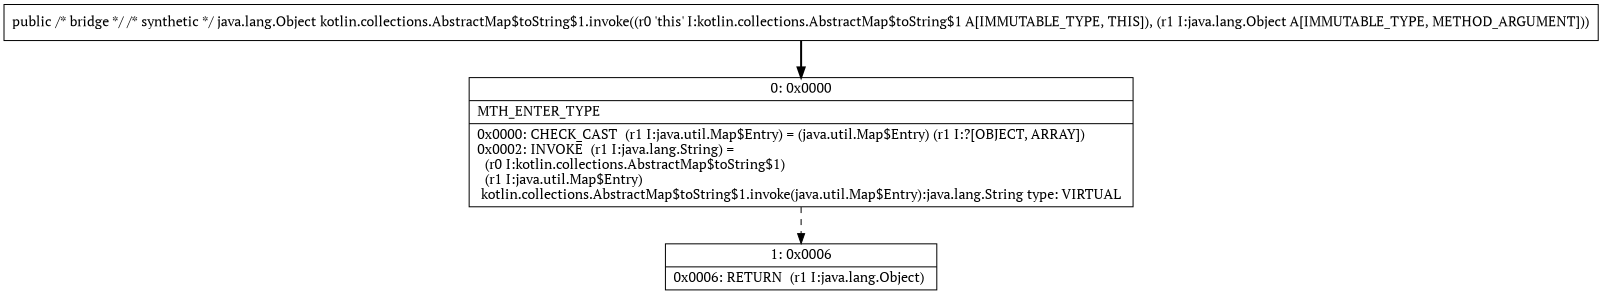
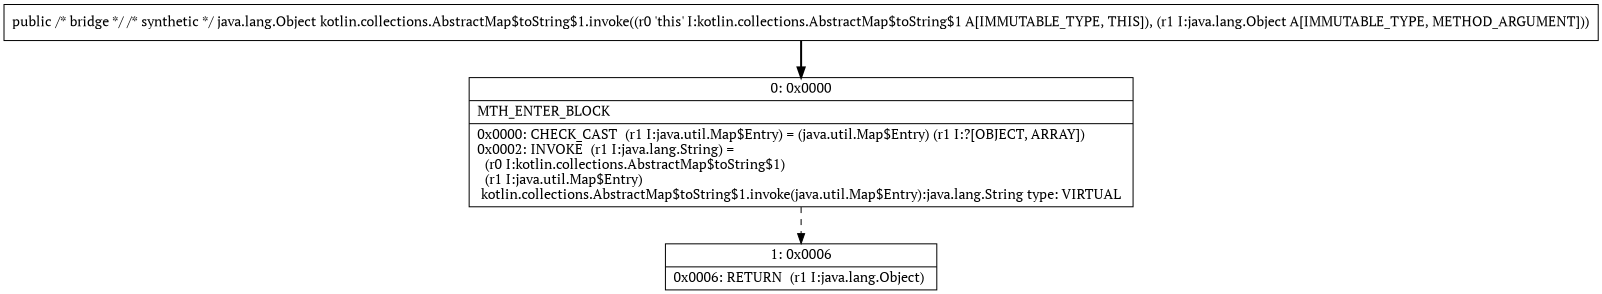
(539, 112) -> (544, 112)
